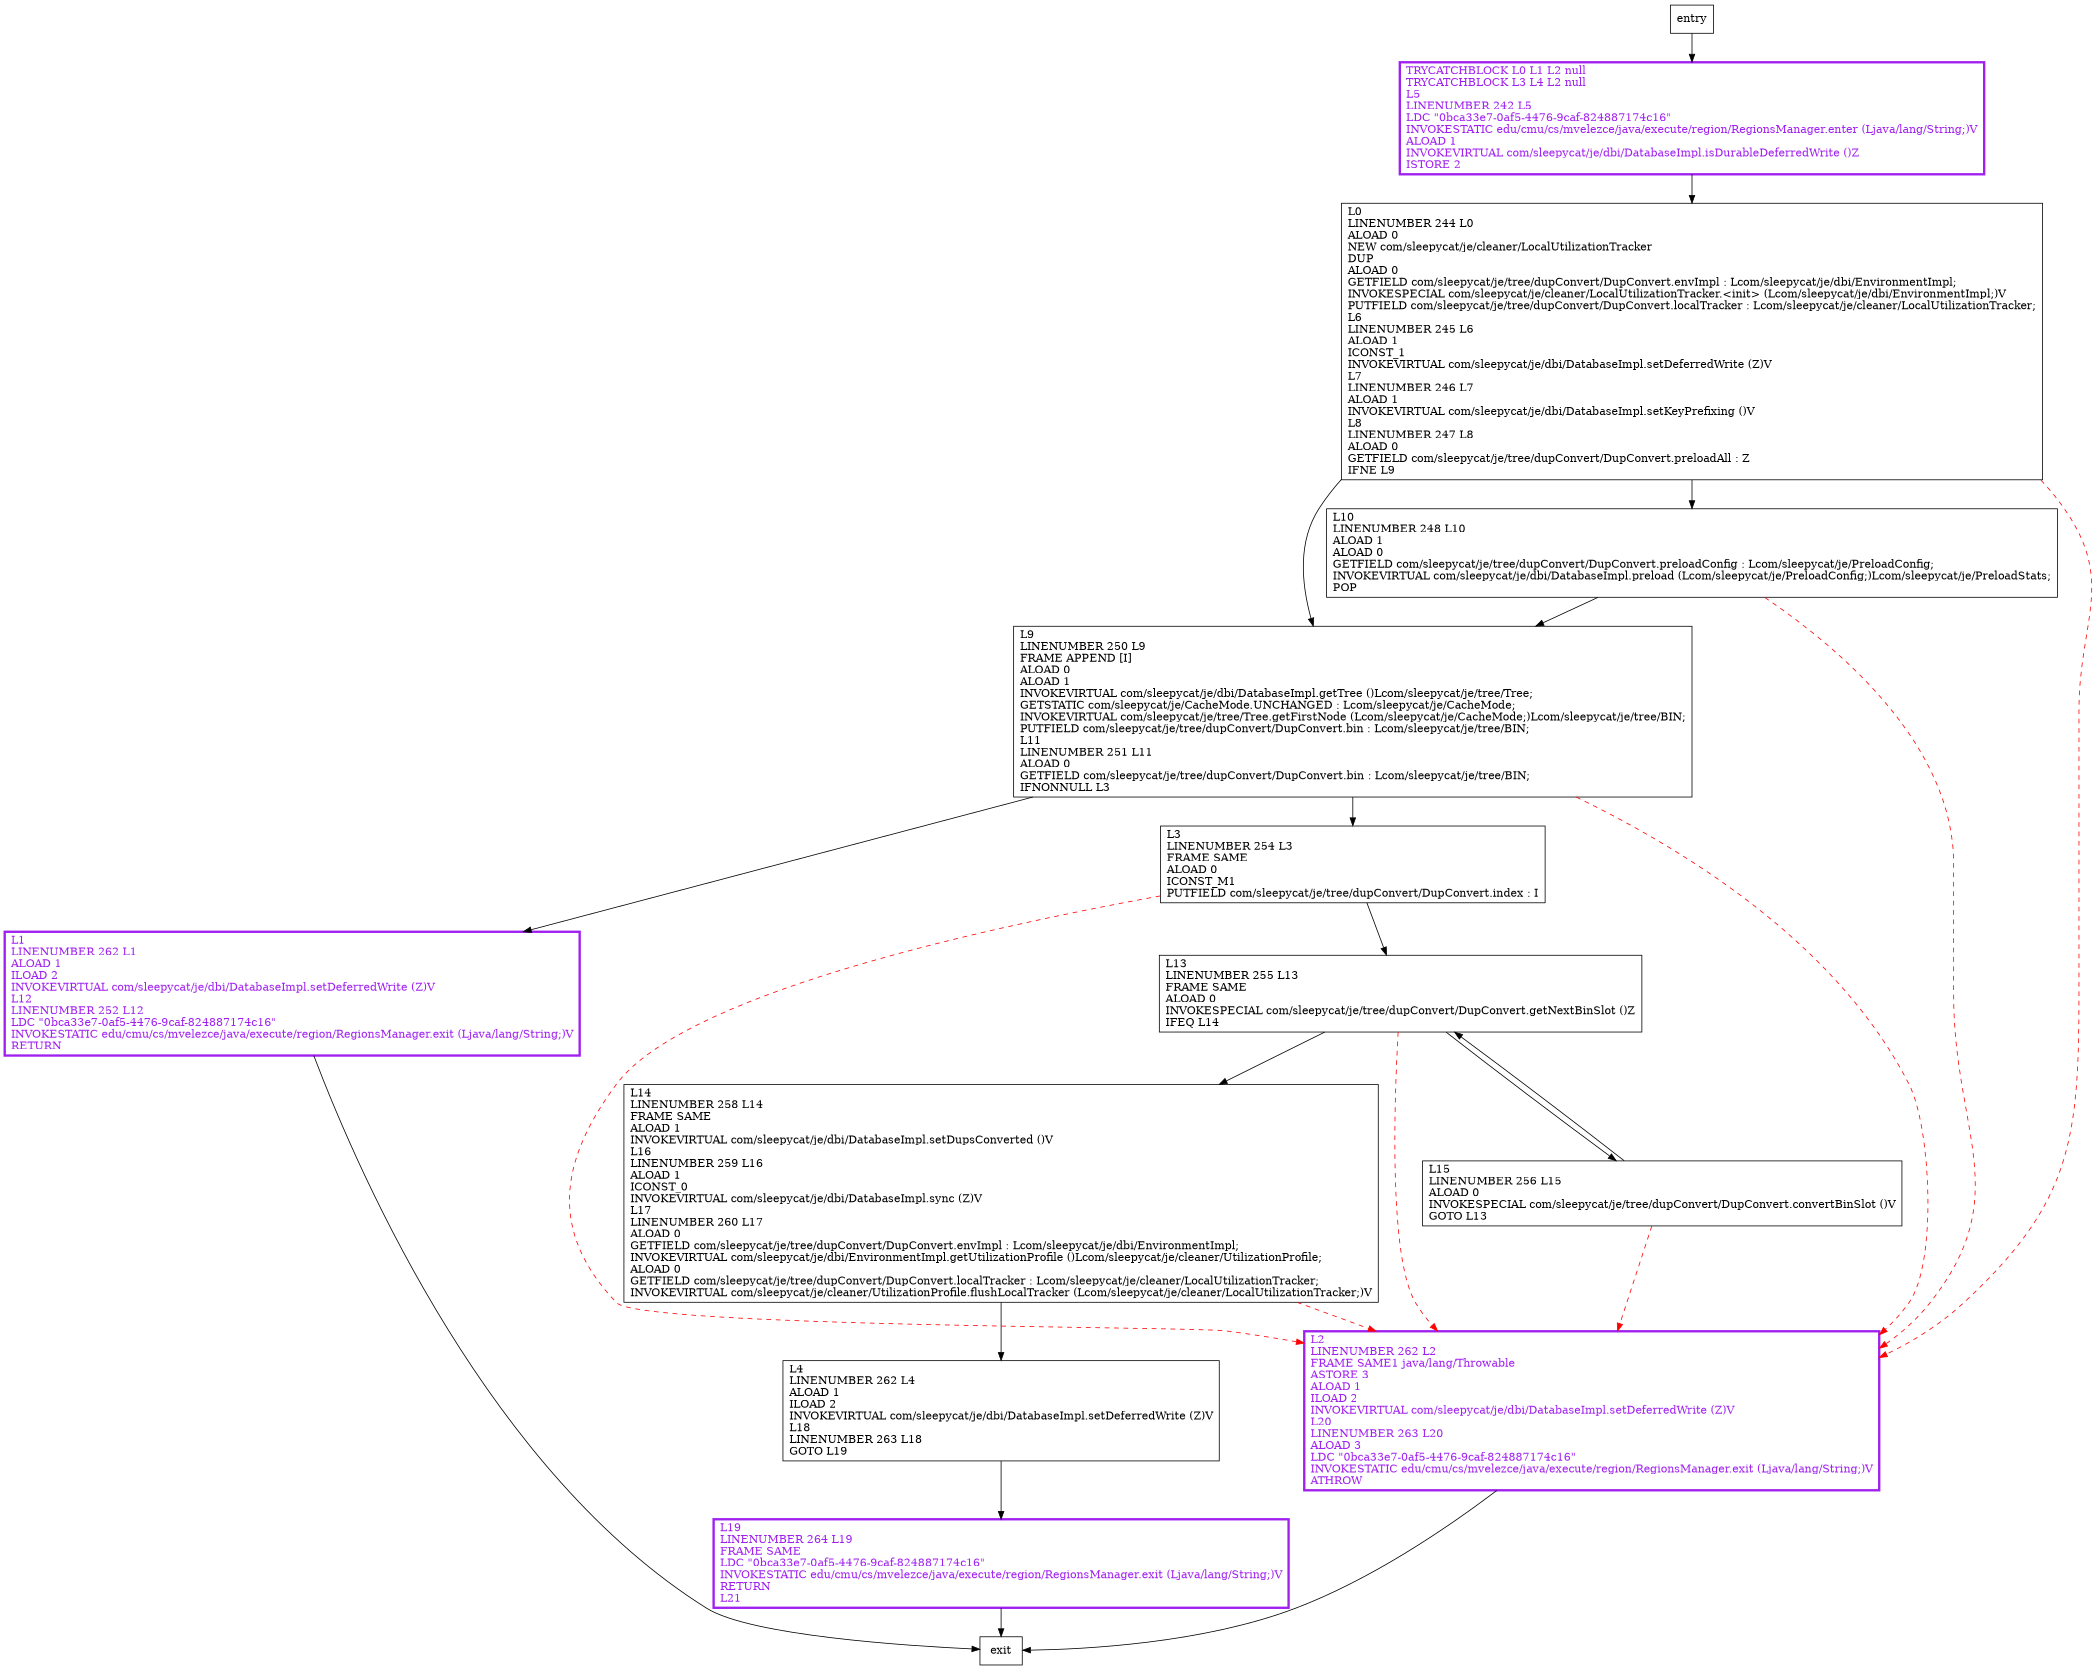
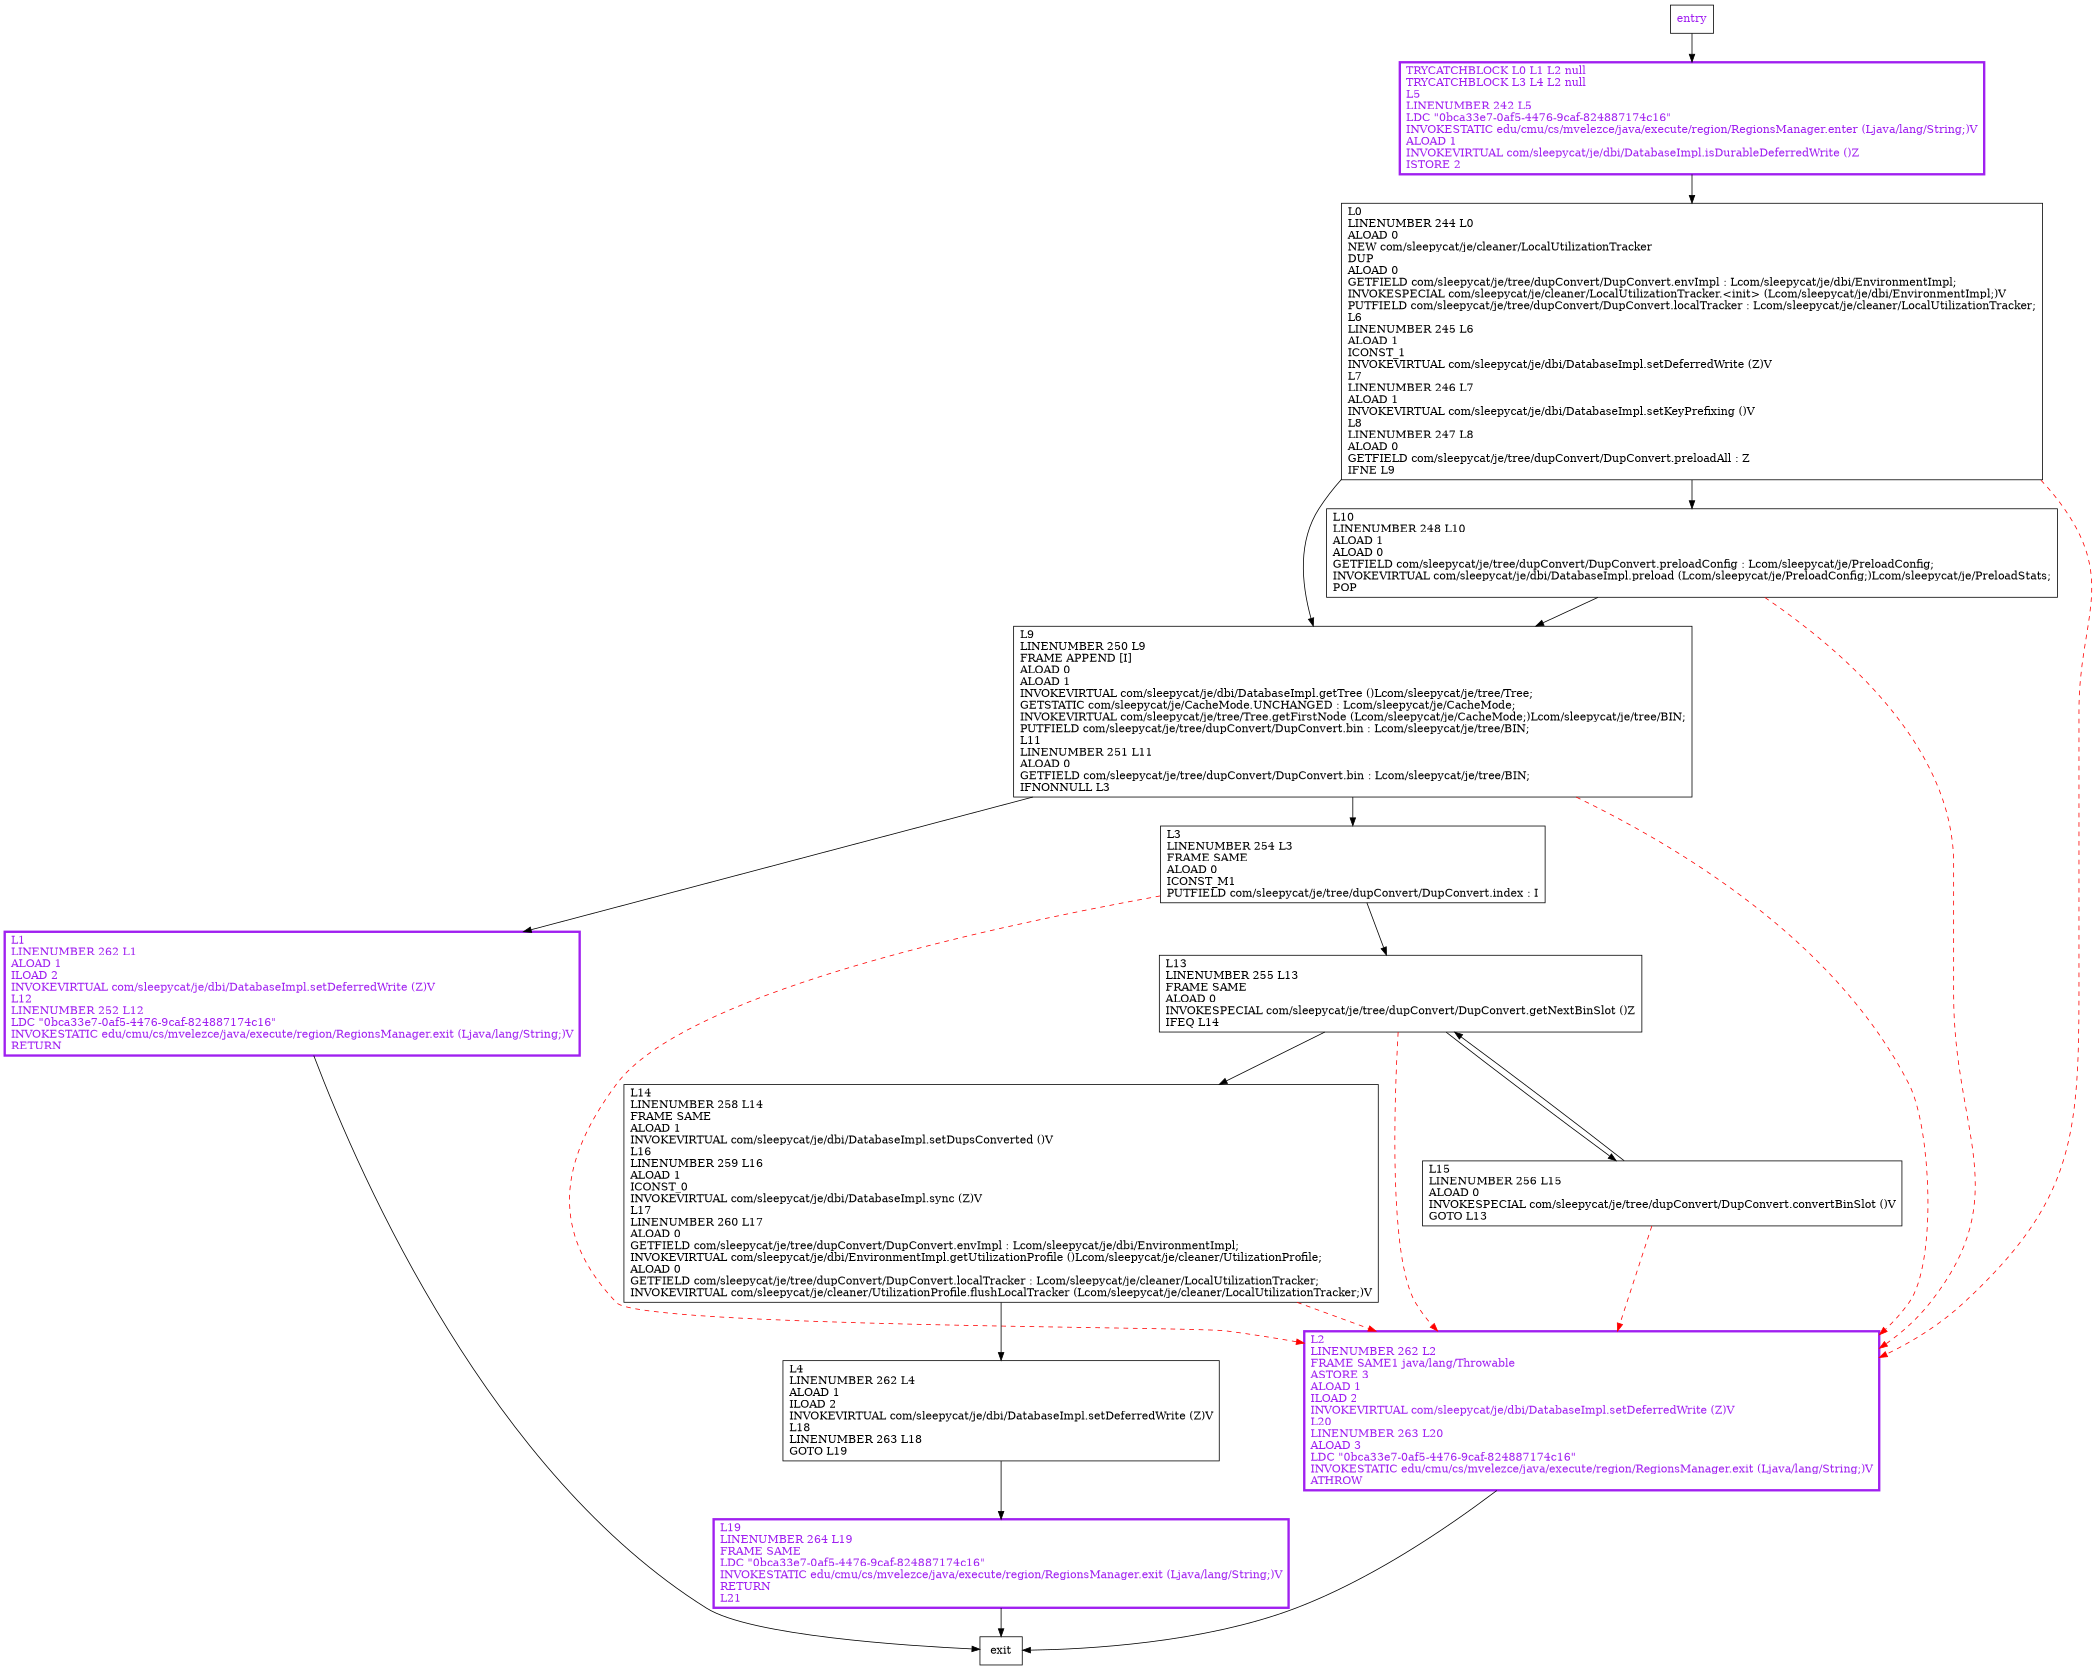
(1692, 19) -> (1692, 19)
